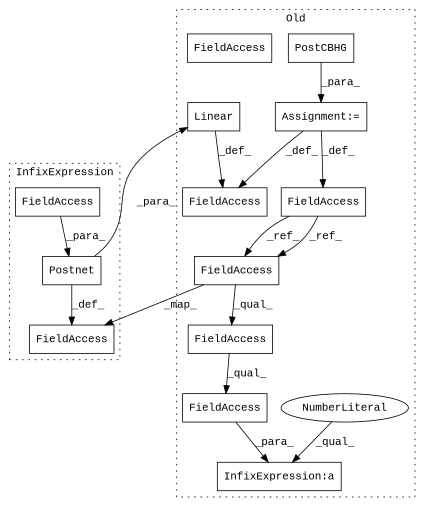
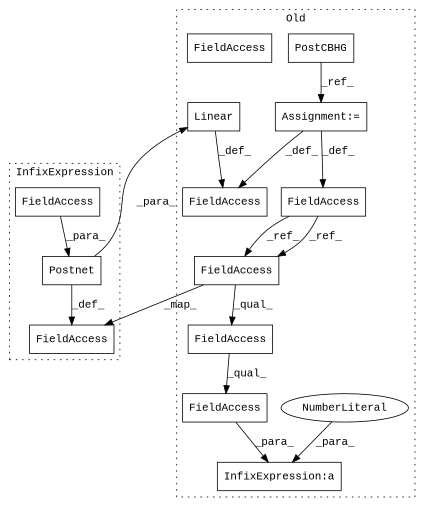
(341, 82) -> (338, 82)
(335, 442) -> (335, 442)
